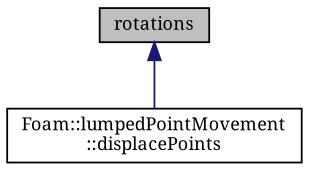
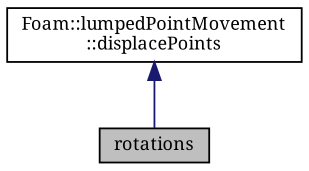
(154, 85) -> (154, 104)
